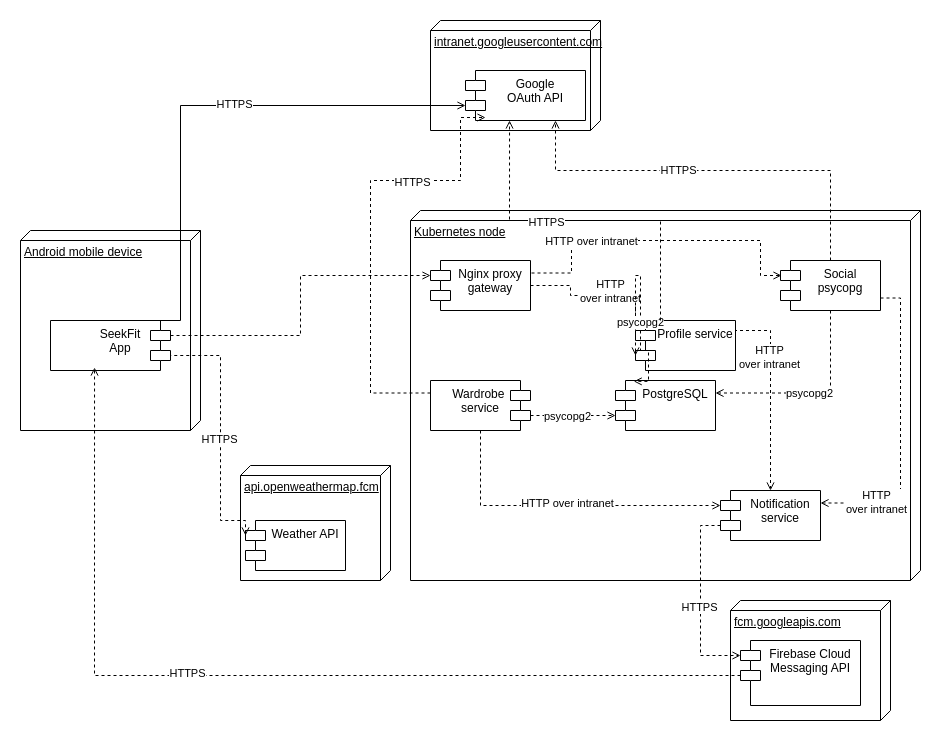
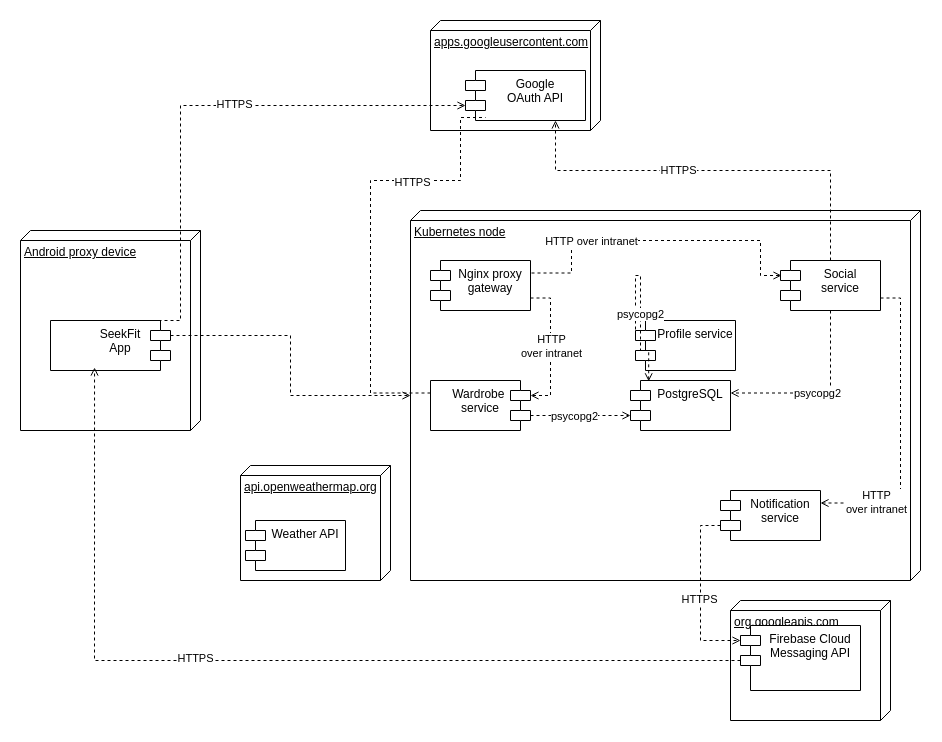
(512, 50) -> (512, 50)
(480, 118) -> (481, 118)
(181, 207) -> (181, 207)
(86, 253) -> (85, 253)
(661, 270) -> none
(328, 276) -> (318, 396)
(841, 282) -> (841, 282)
(577, 296) -> none
none -> (551, 344)
(666, 406) -> (681, 406)
(771, 424) -> none
(221, 433) -> none
(312, 495) -> (312, 495)
(562, 506) -> none
(789, 623) -> (789, 623)
(801, 673) -> (801, 658)
